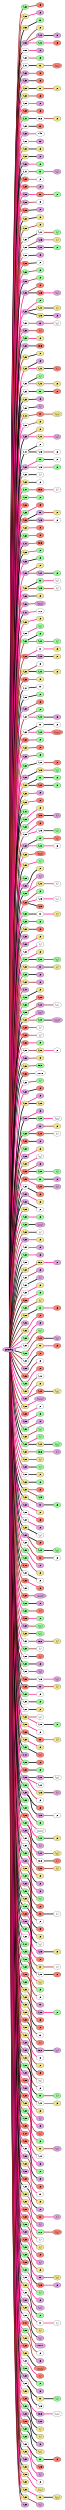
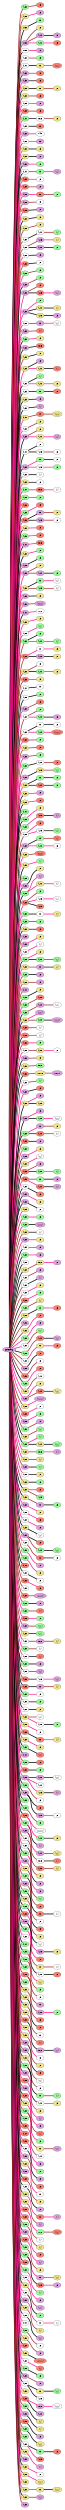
(40, 1073) -> (40, 1073)
(25, 2323) -> (25, 2323)
(31, 2335) -> (49, 1073)
